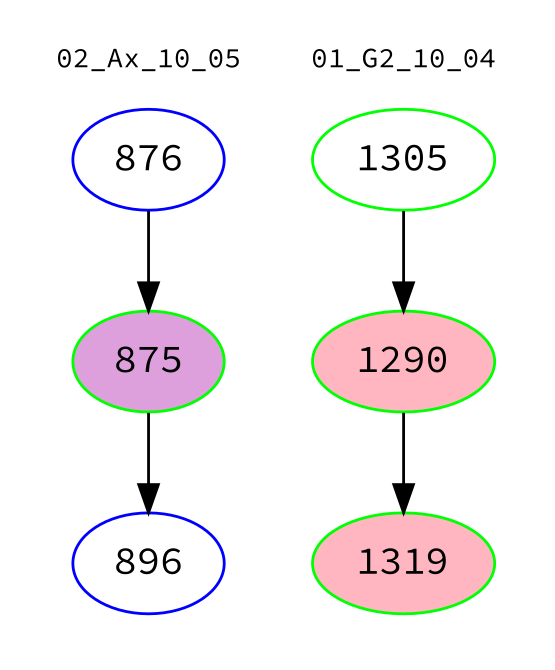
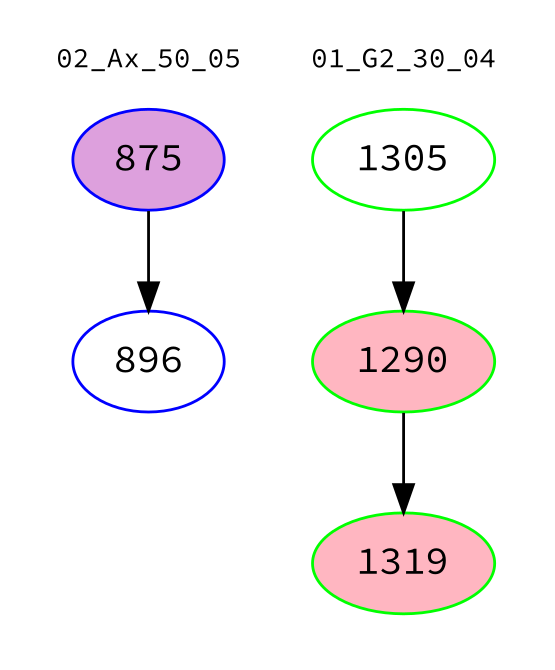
(150, 60) -> (150, 60)
(405, 60) -> (405, 60)
(149, 160) -> none
(149, 362) -> (149, 160)
